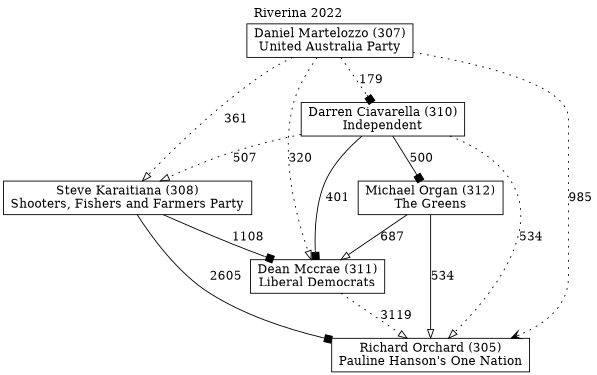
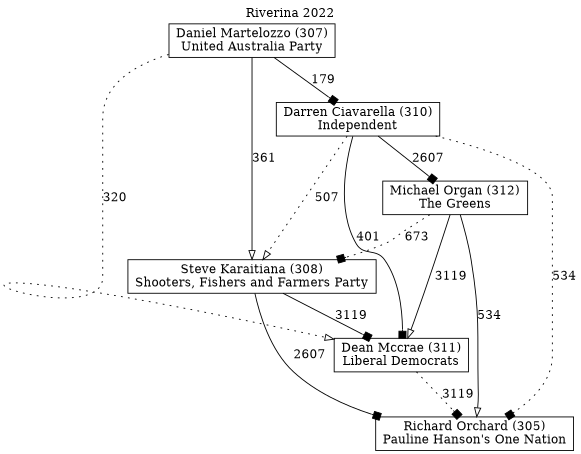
(354, 76) -> (301, 77)
(216, 110) -> (252, 154)
(568, 150) -> none
(422, 159) -> (428, 159)
(519, 227) -> (552, 243)
(248, 237) -> (351, 316)
(393, 237) -> (451, 276)
none -> (390, 241)
(226, 276) -> (310, 355)
(370, 313) -> (435, 391)
